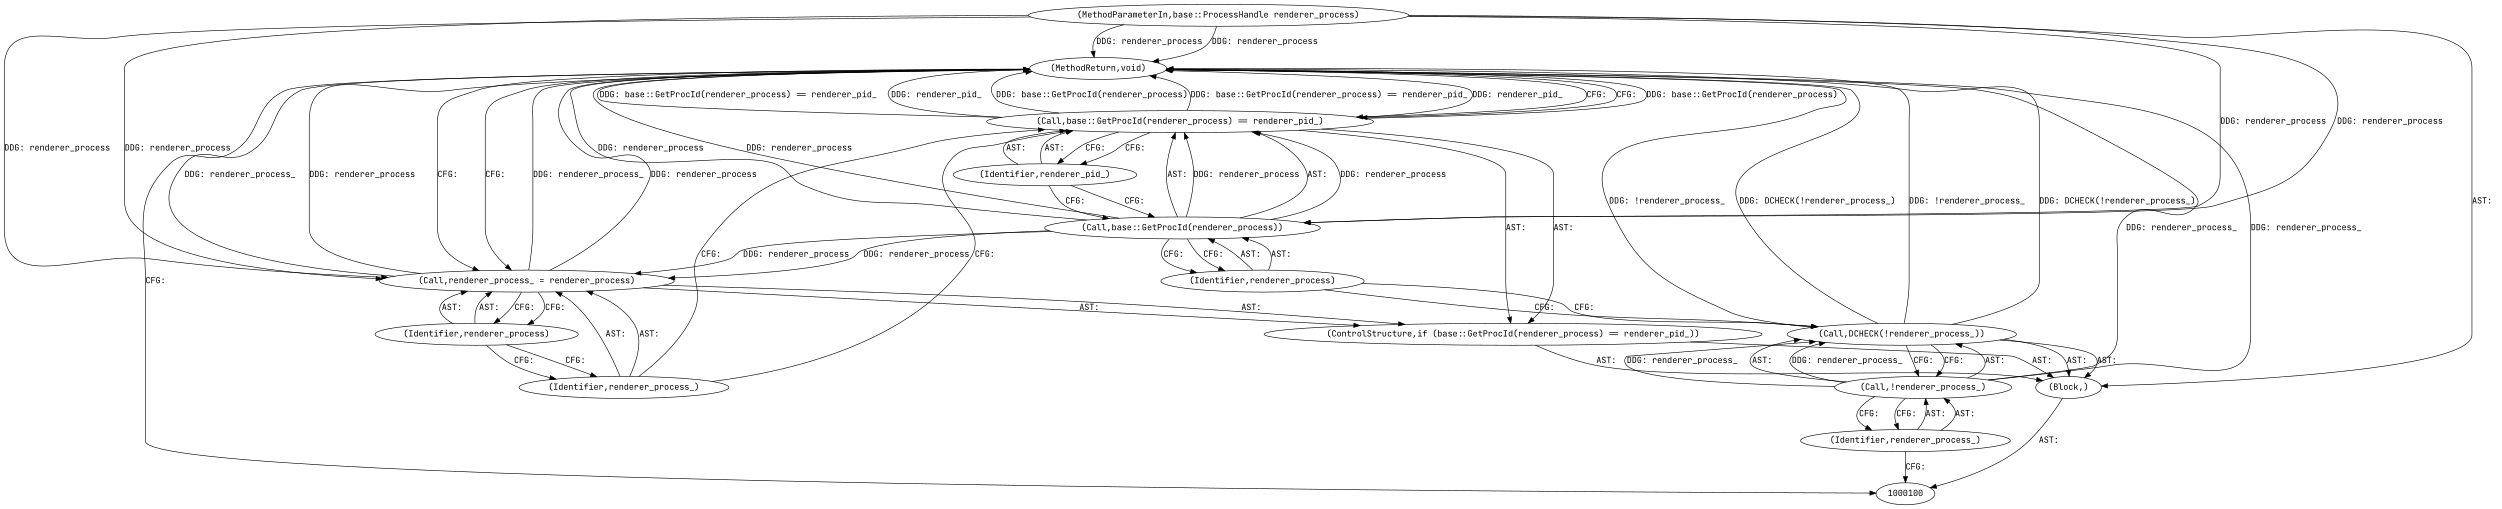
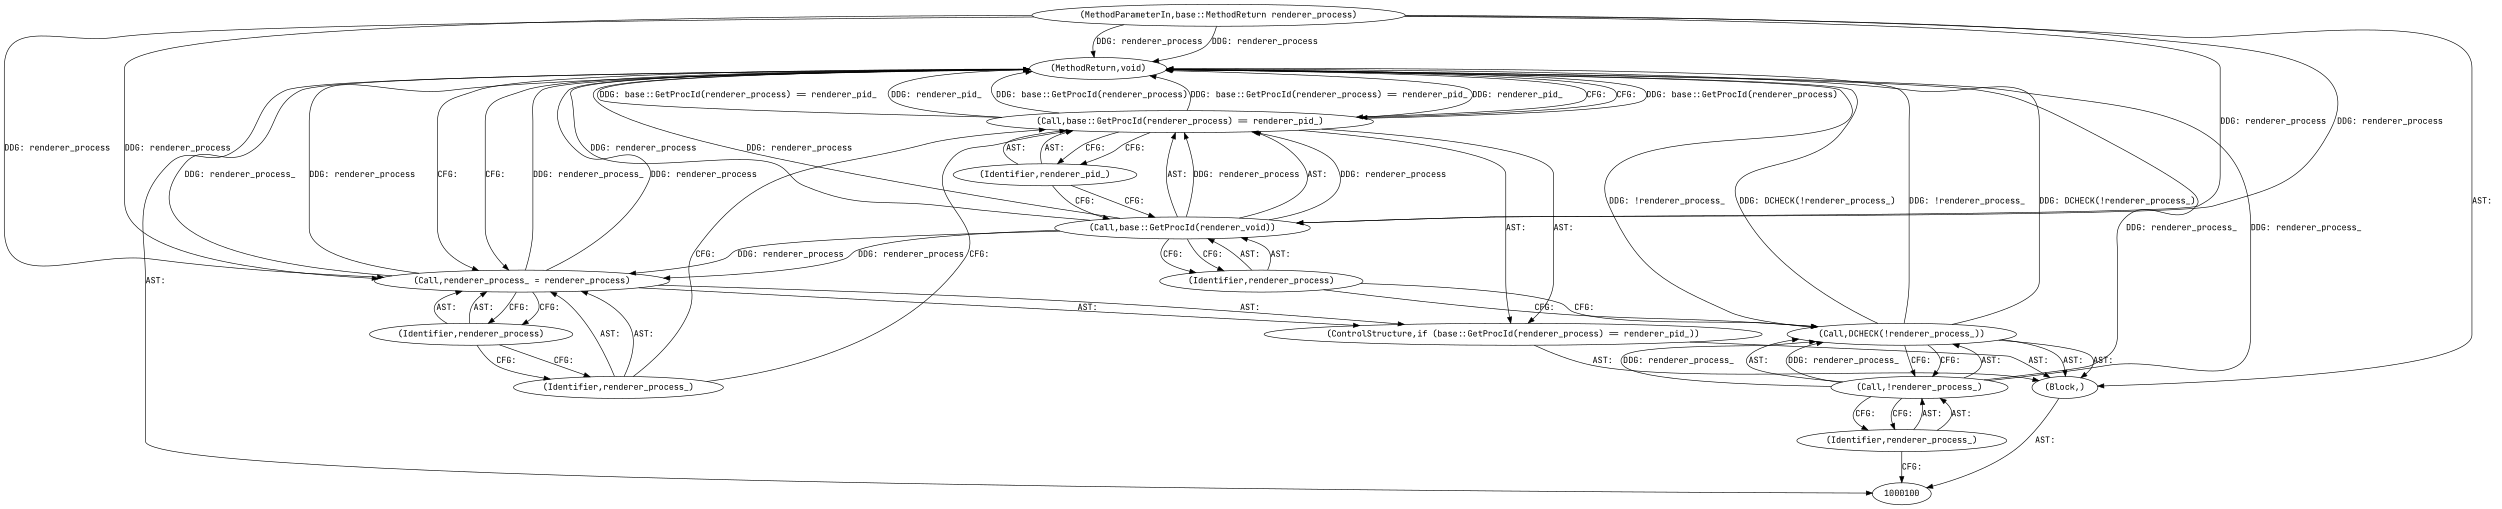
(1219, 15) -> (1219, 15)
(1182, 228) -> (1182, 228)
(158, 281) -> (158, 281)
